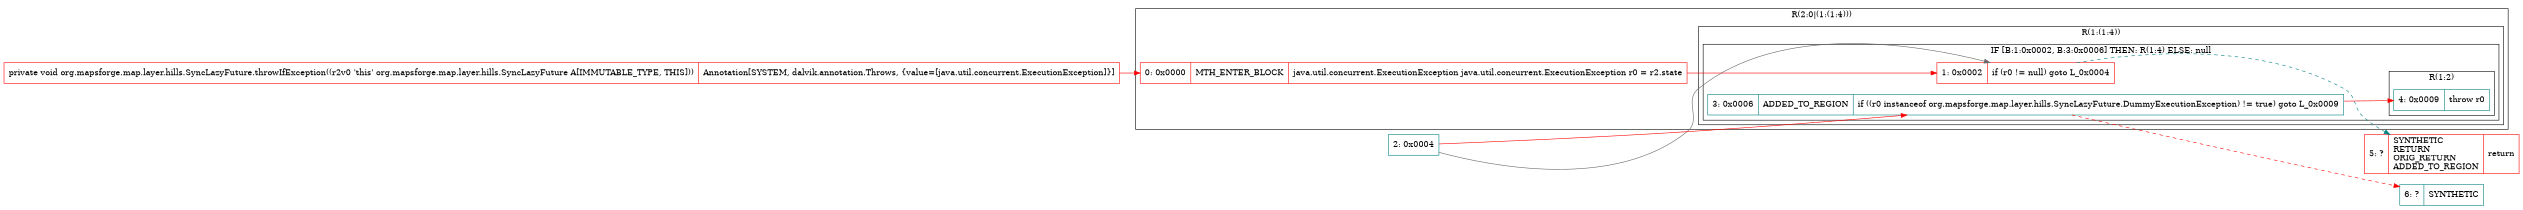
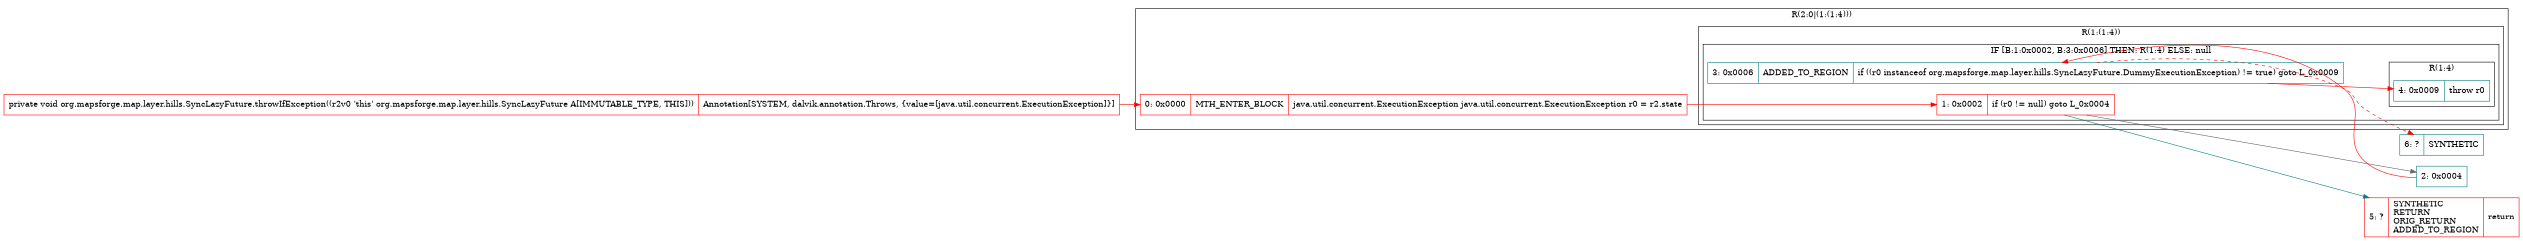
(2243, 58) -> (2214, 156)
(2442, 78) -> (2442, 69)
(1692, 106) -> (2248, 143)
